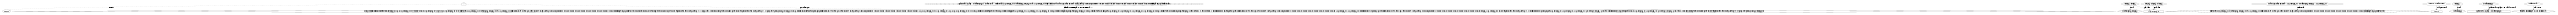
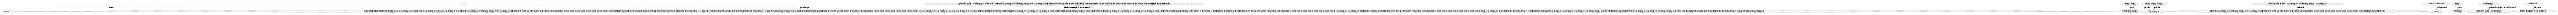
(2459, 8) -> (2460, 8)
